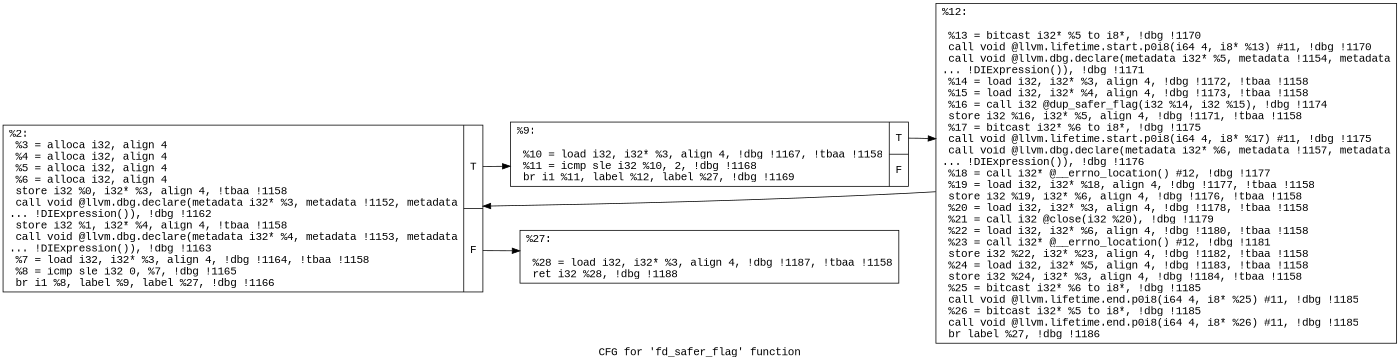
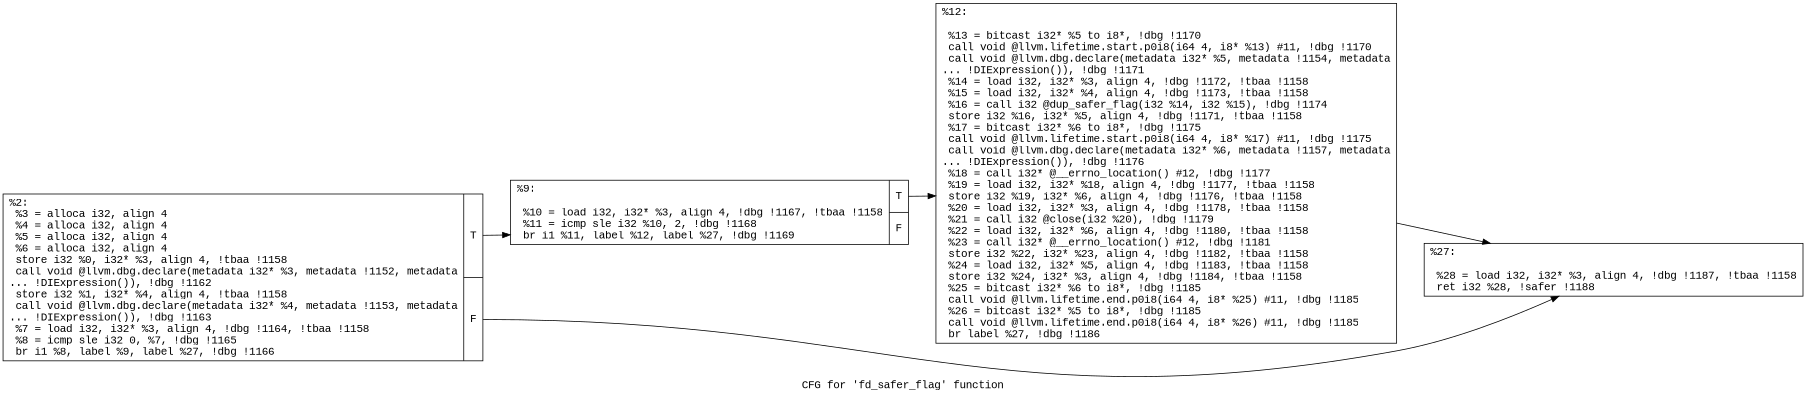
(713, 201) -> (1440, 232)
(602, 274) -> (1513, 287)
